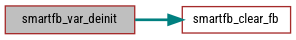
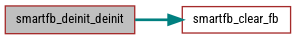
(70, 20) -> (70, 20)
